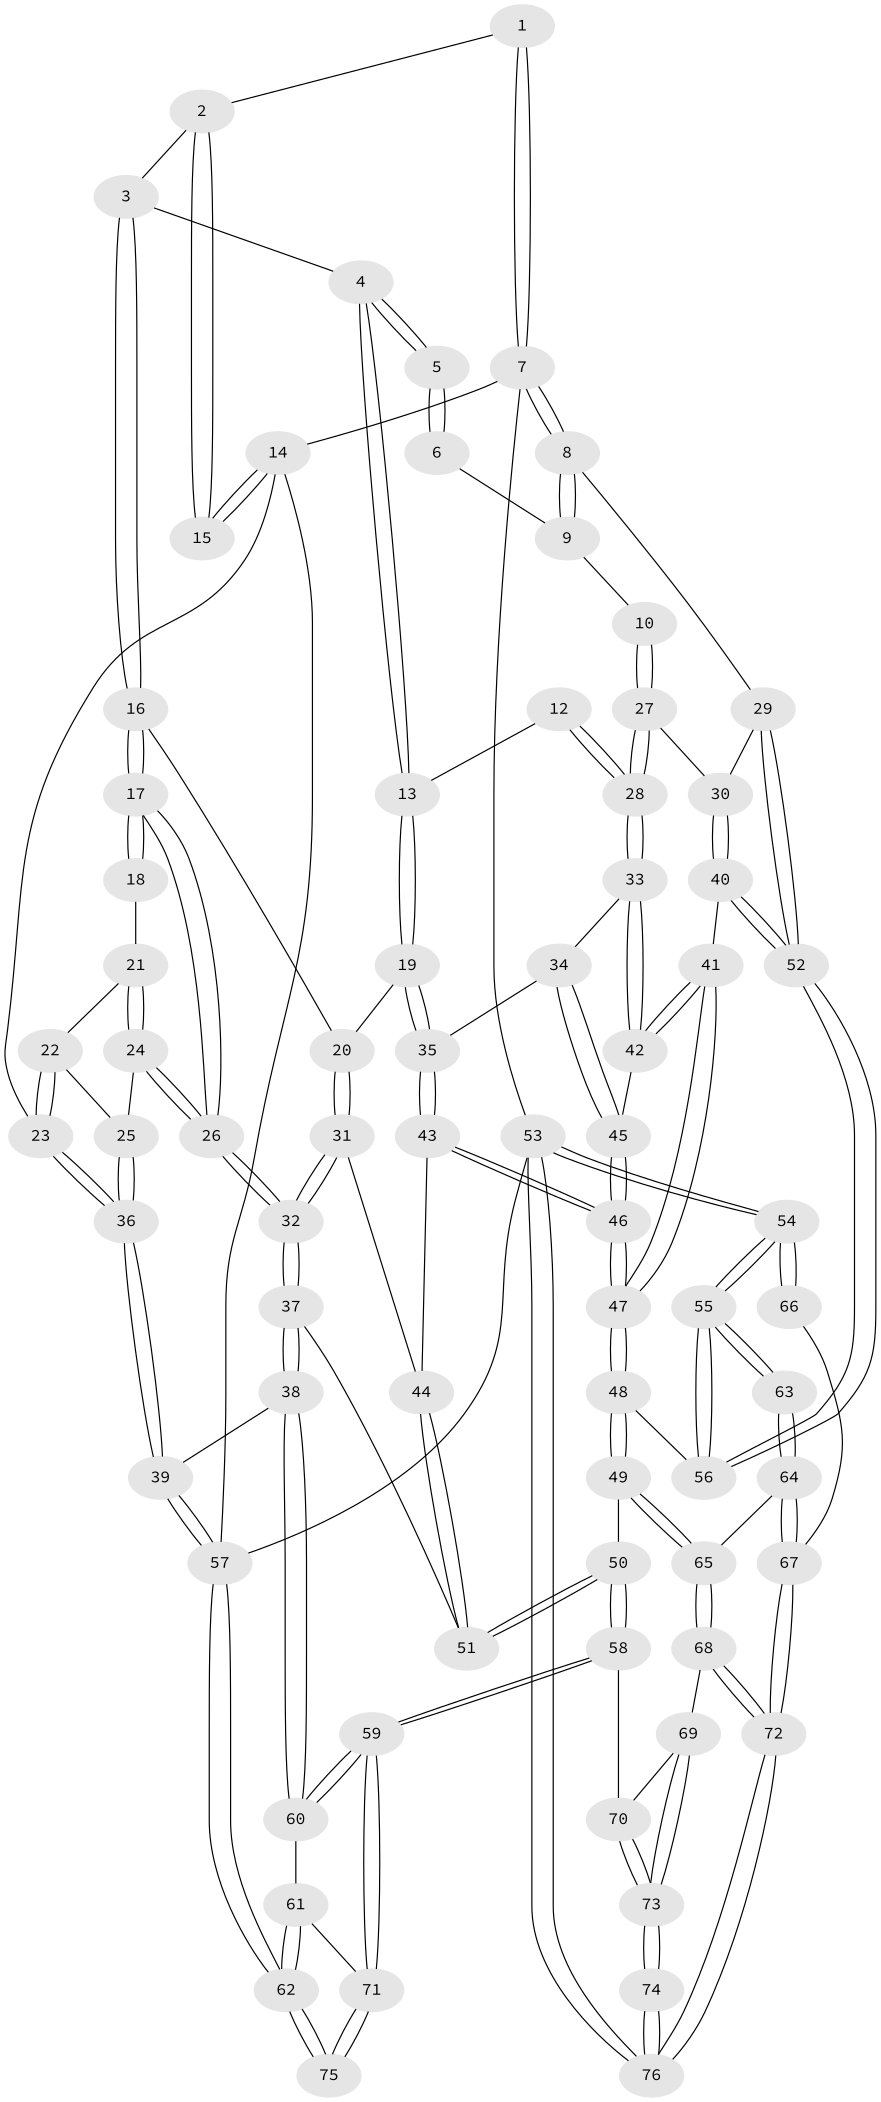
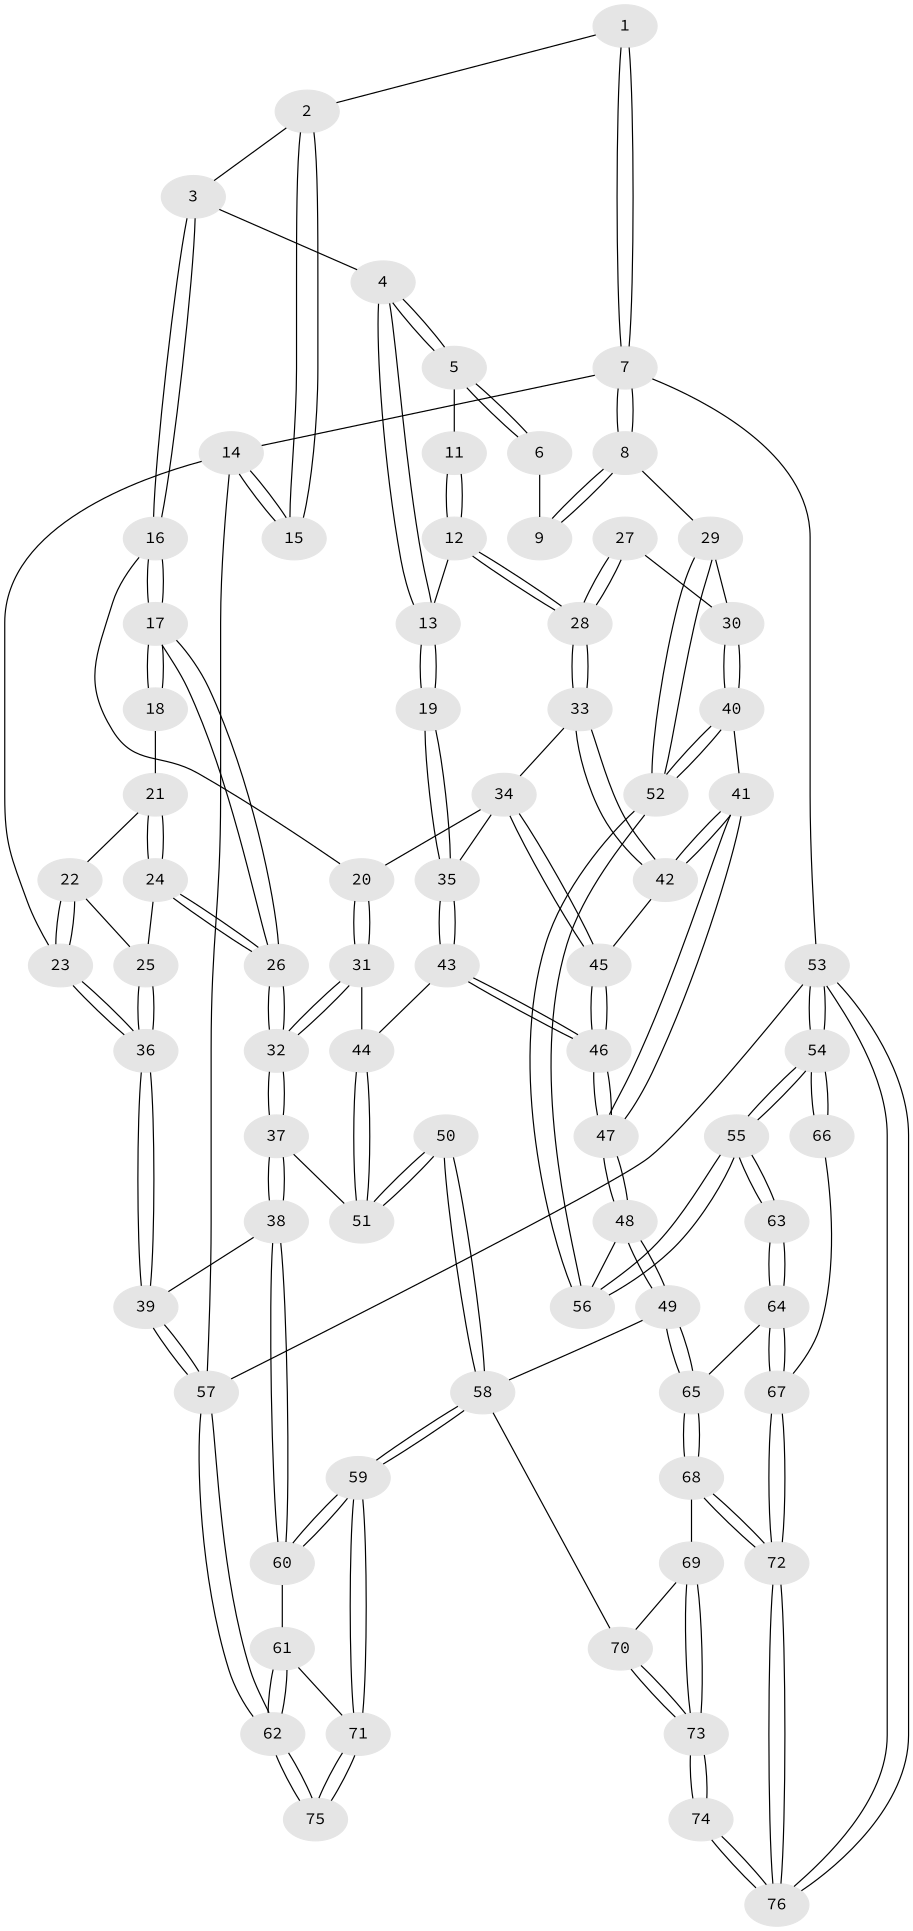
none -> (454, 453)
(645, 624) -> none
(375, 1008) -> (428, 840)
(618, 1521) -> (576, 1351)
